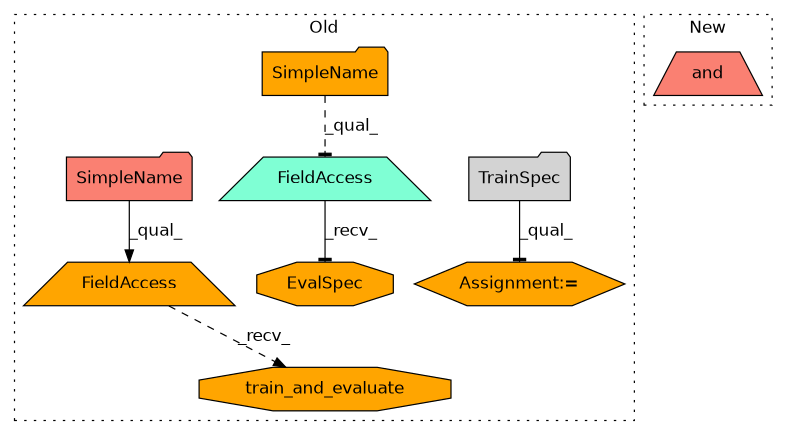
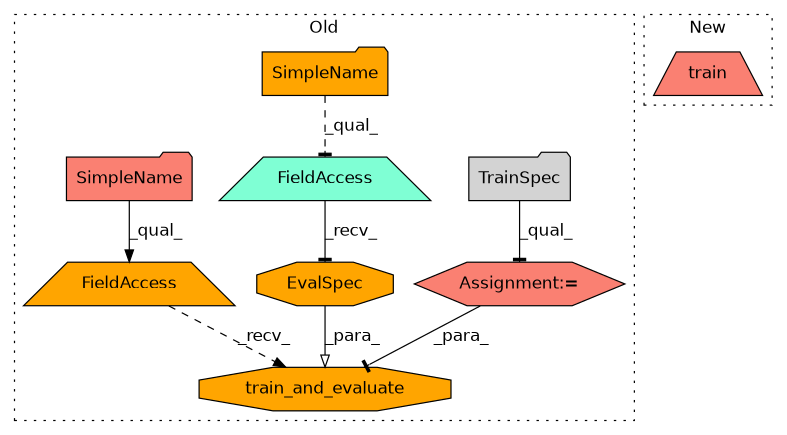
(708, 74) -> (708, 74)
(520, 284) -> (520, 284)
none -> (325, 330)
none -> (425, 335)
